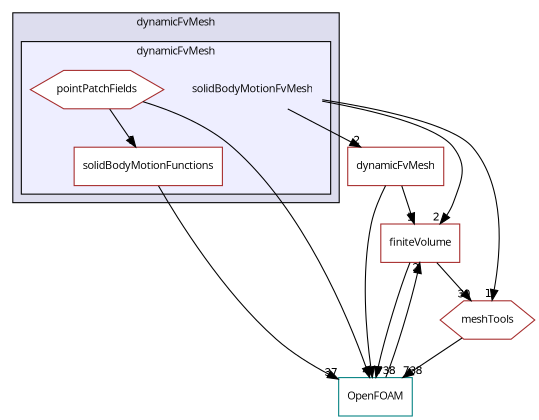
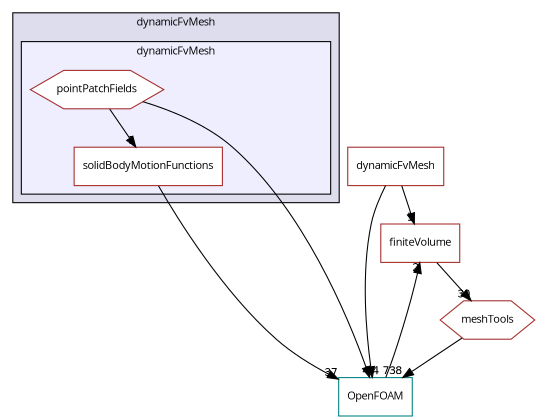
(253, 90) -> none
(392, 314) -> none
